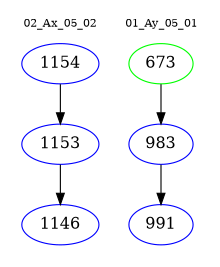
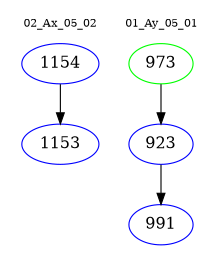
(161, 64) -> (161, 64)
(161, 144) -> (161, 144)
(60, 225) -> none
